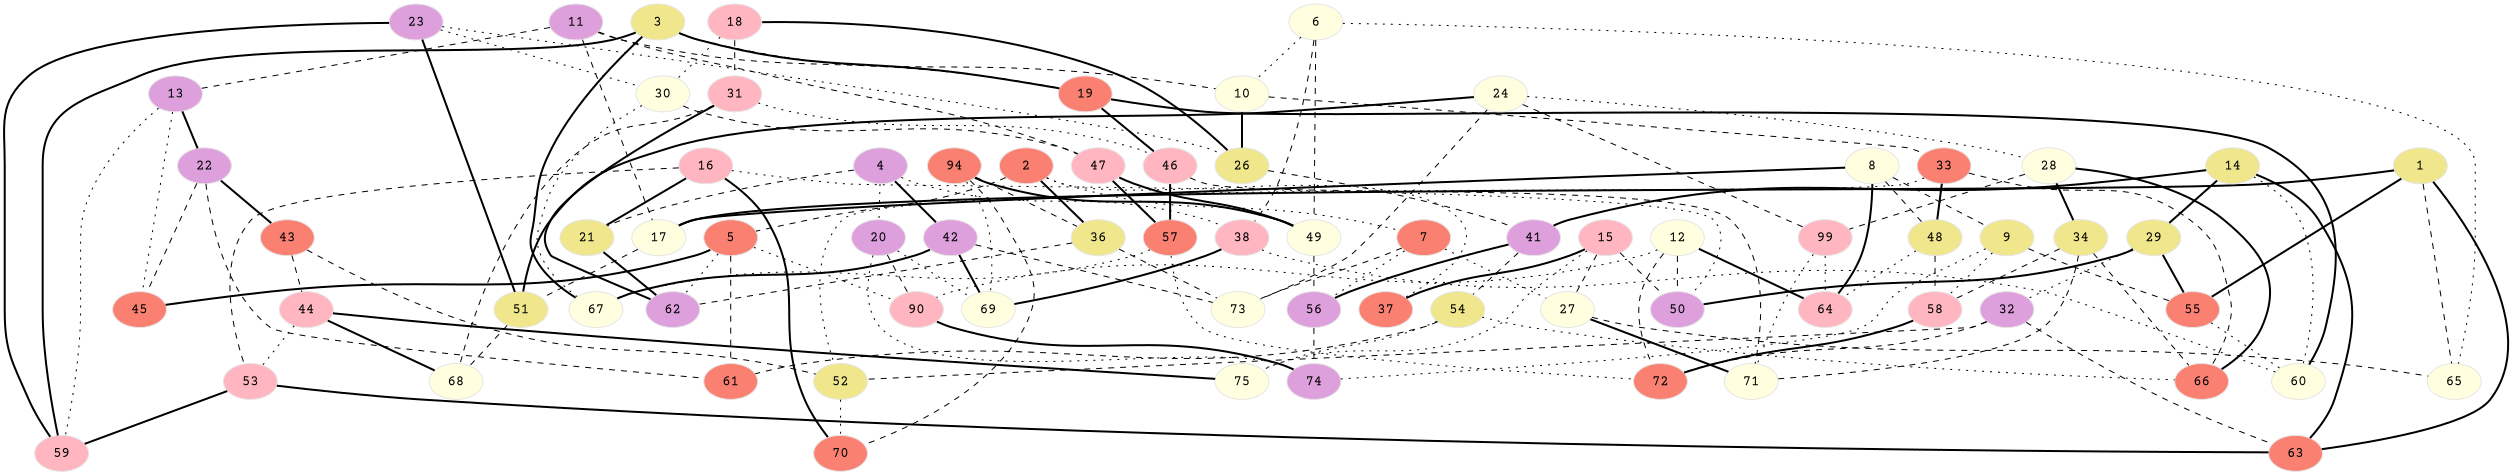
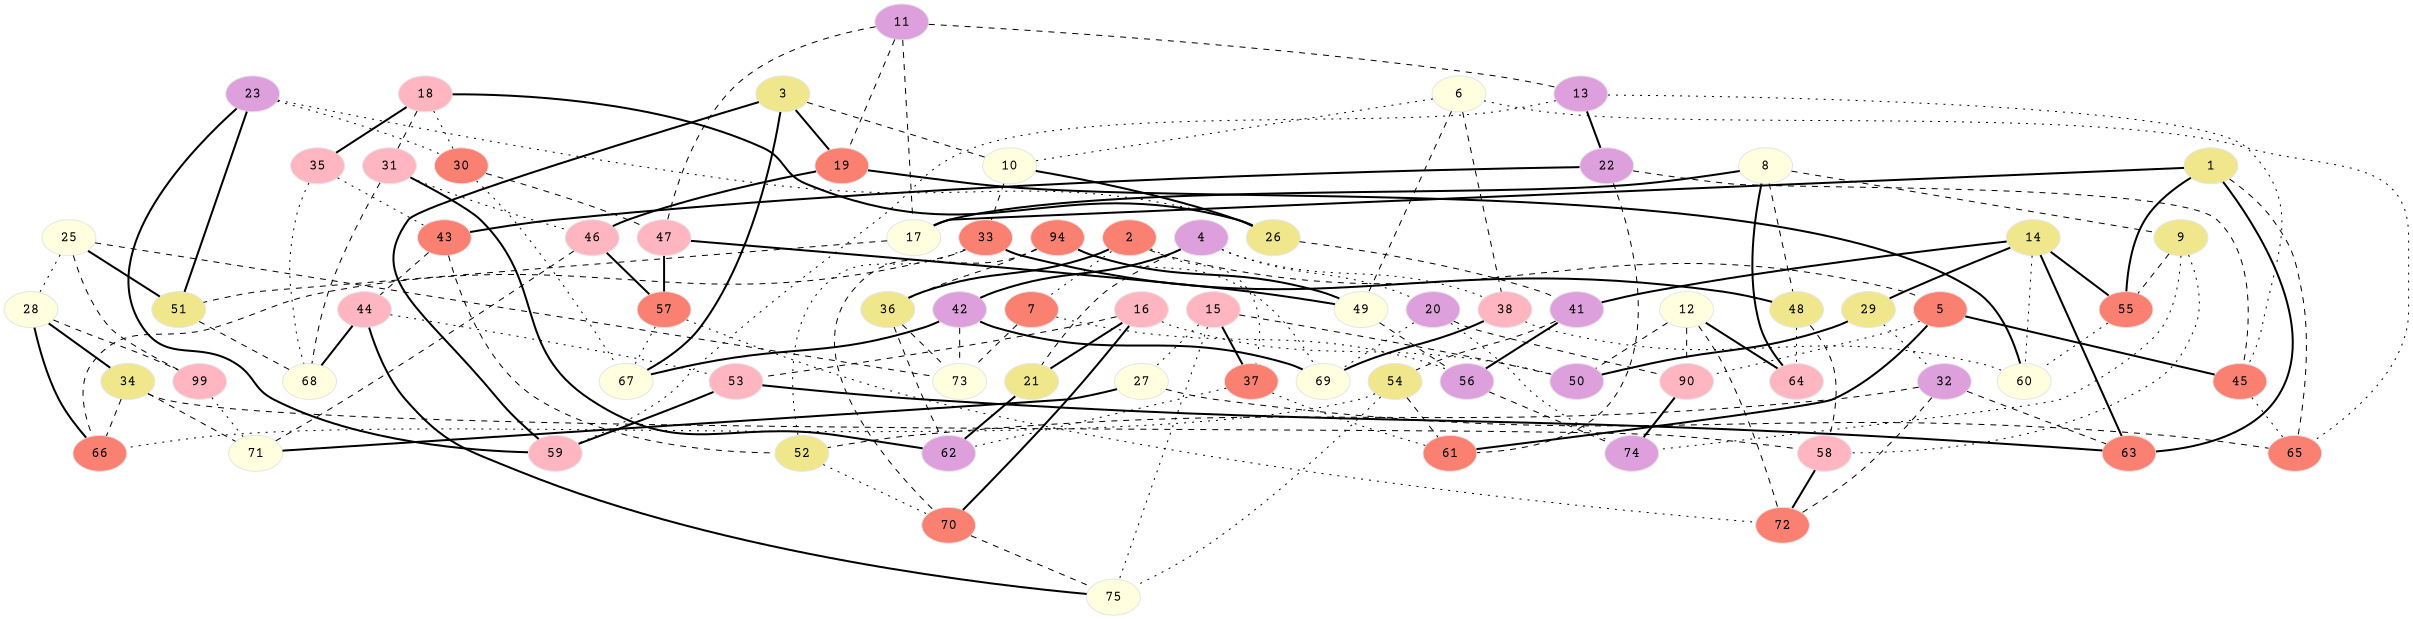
(663, 94) -> (461, 166)
(1501, 94) -> (69, 238)
none -> (318, 166)
(1485, 269) -> none
(703, 273) -> (1157, 404)
(1297, 274) -> (1687, 343)
(1586, 274) -> (1170, 353)
(2173, 274) -> (2080, 274)
(1825, 277) -> none
(731, 310) -> (1715, 418)
(2454, 381) -> (2295, 453)
none -> (2268, 418)
none -> (1348, 421)
none -> (1031, 561)
